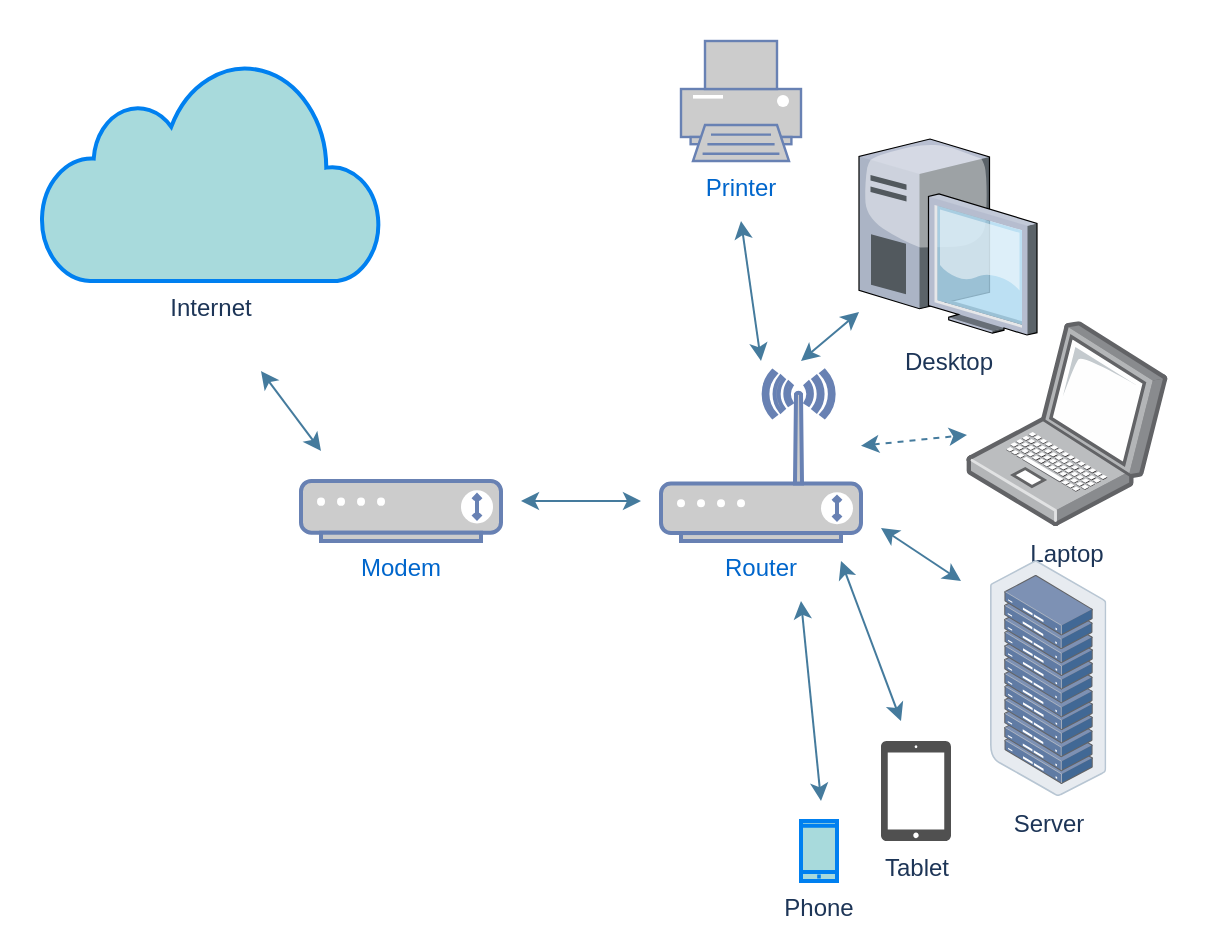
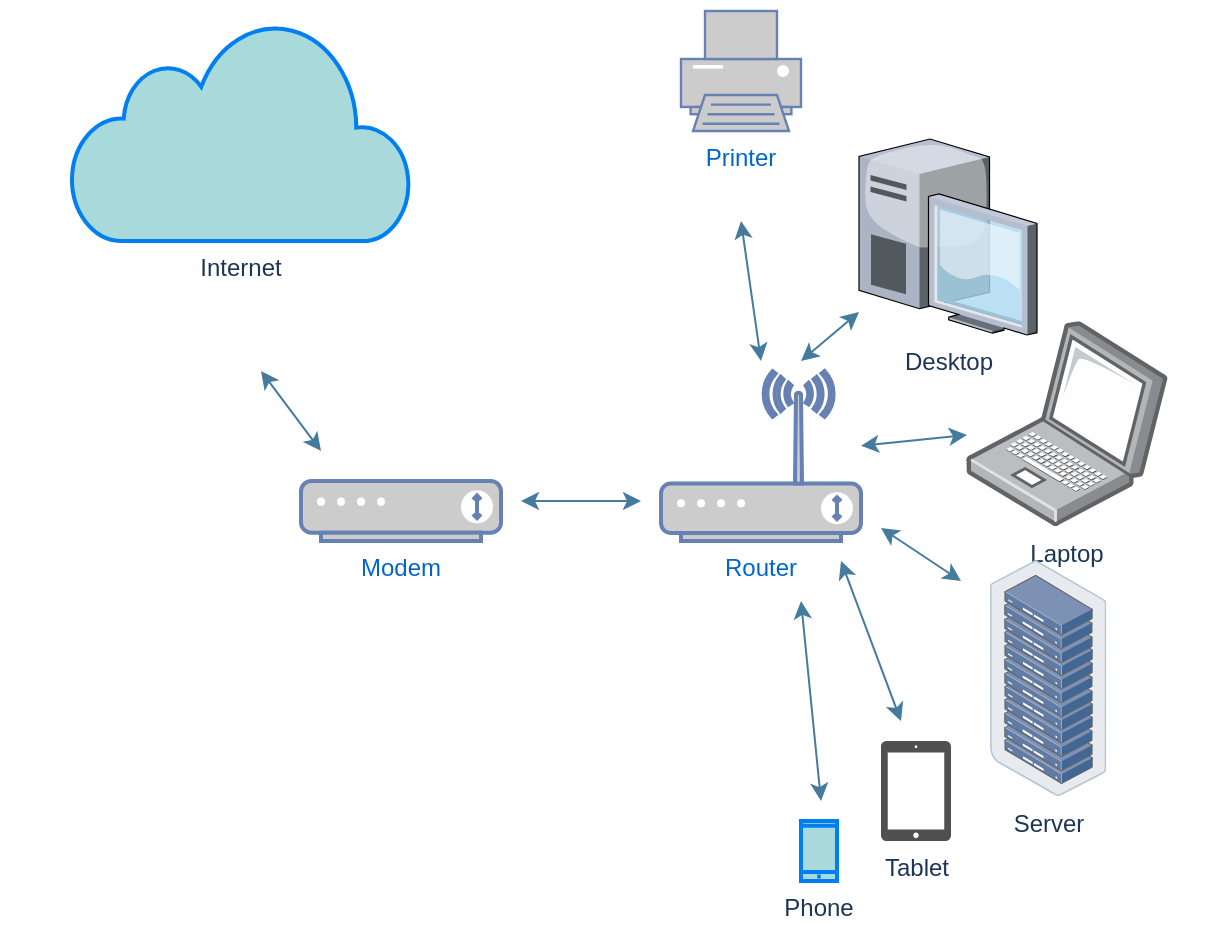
(741, 101) -> (741, 71)
(211, 171) -> (241, 131)
(915, 440) -> (915, 440)
